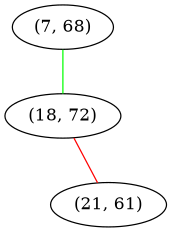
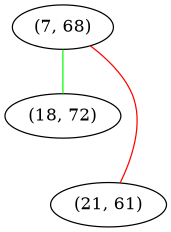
(86, 160) -> (136, 108)
